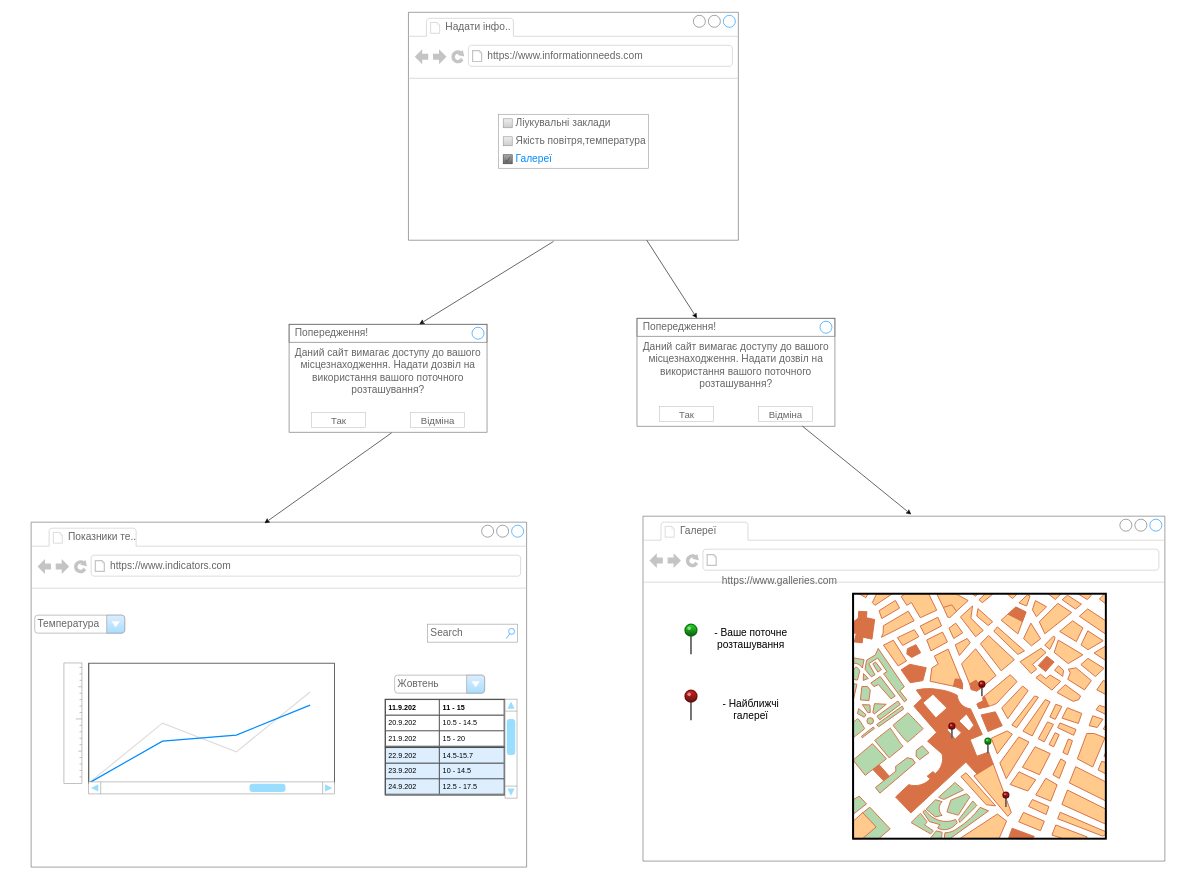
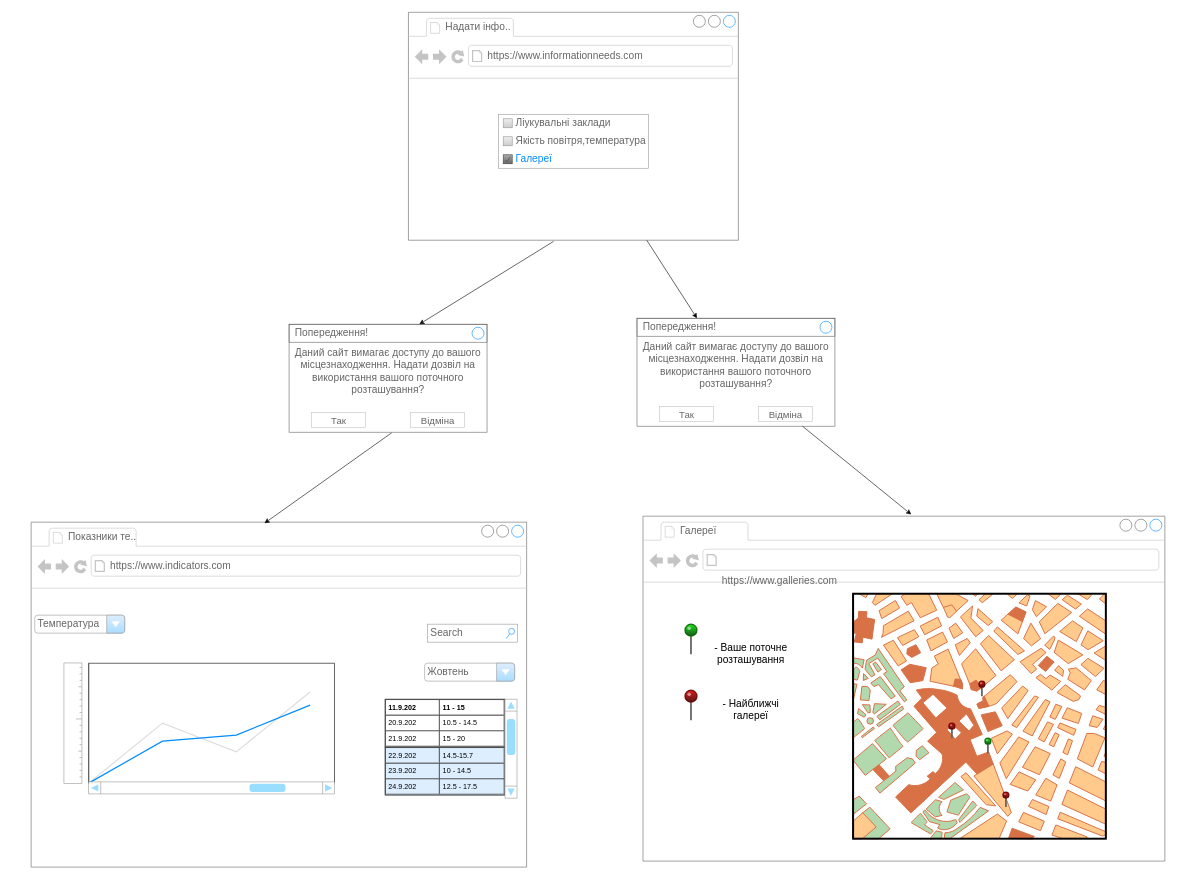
(751, 639) -> (751, 654)
(440, 684) -> (470, 672)
